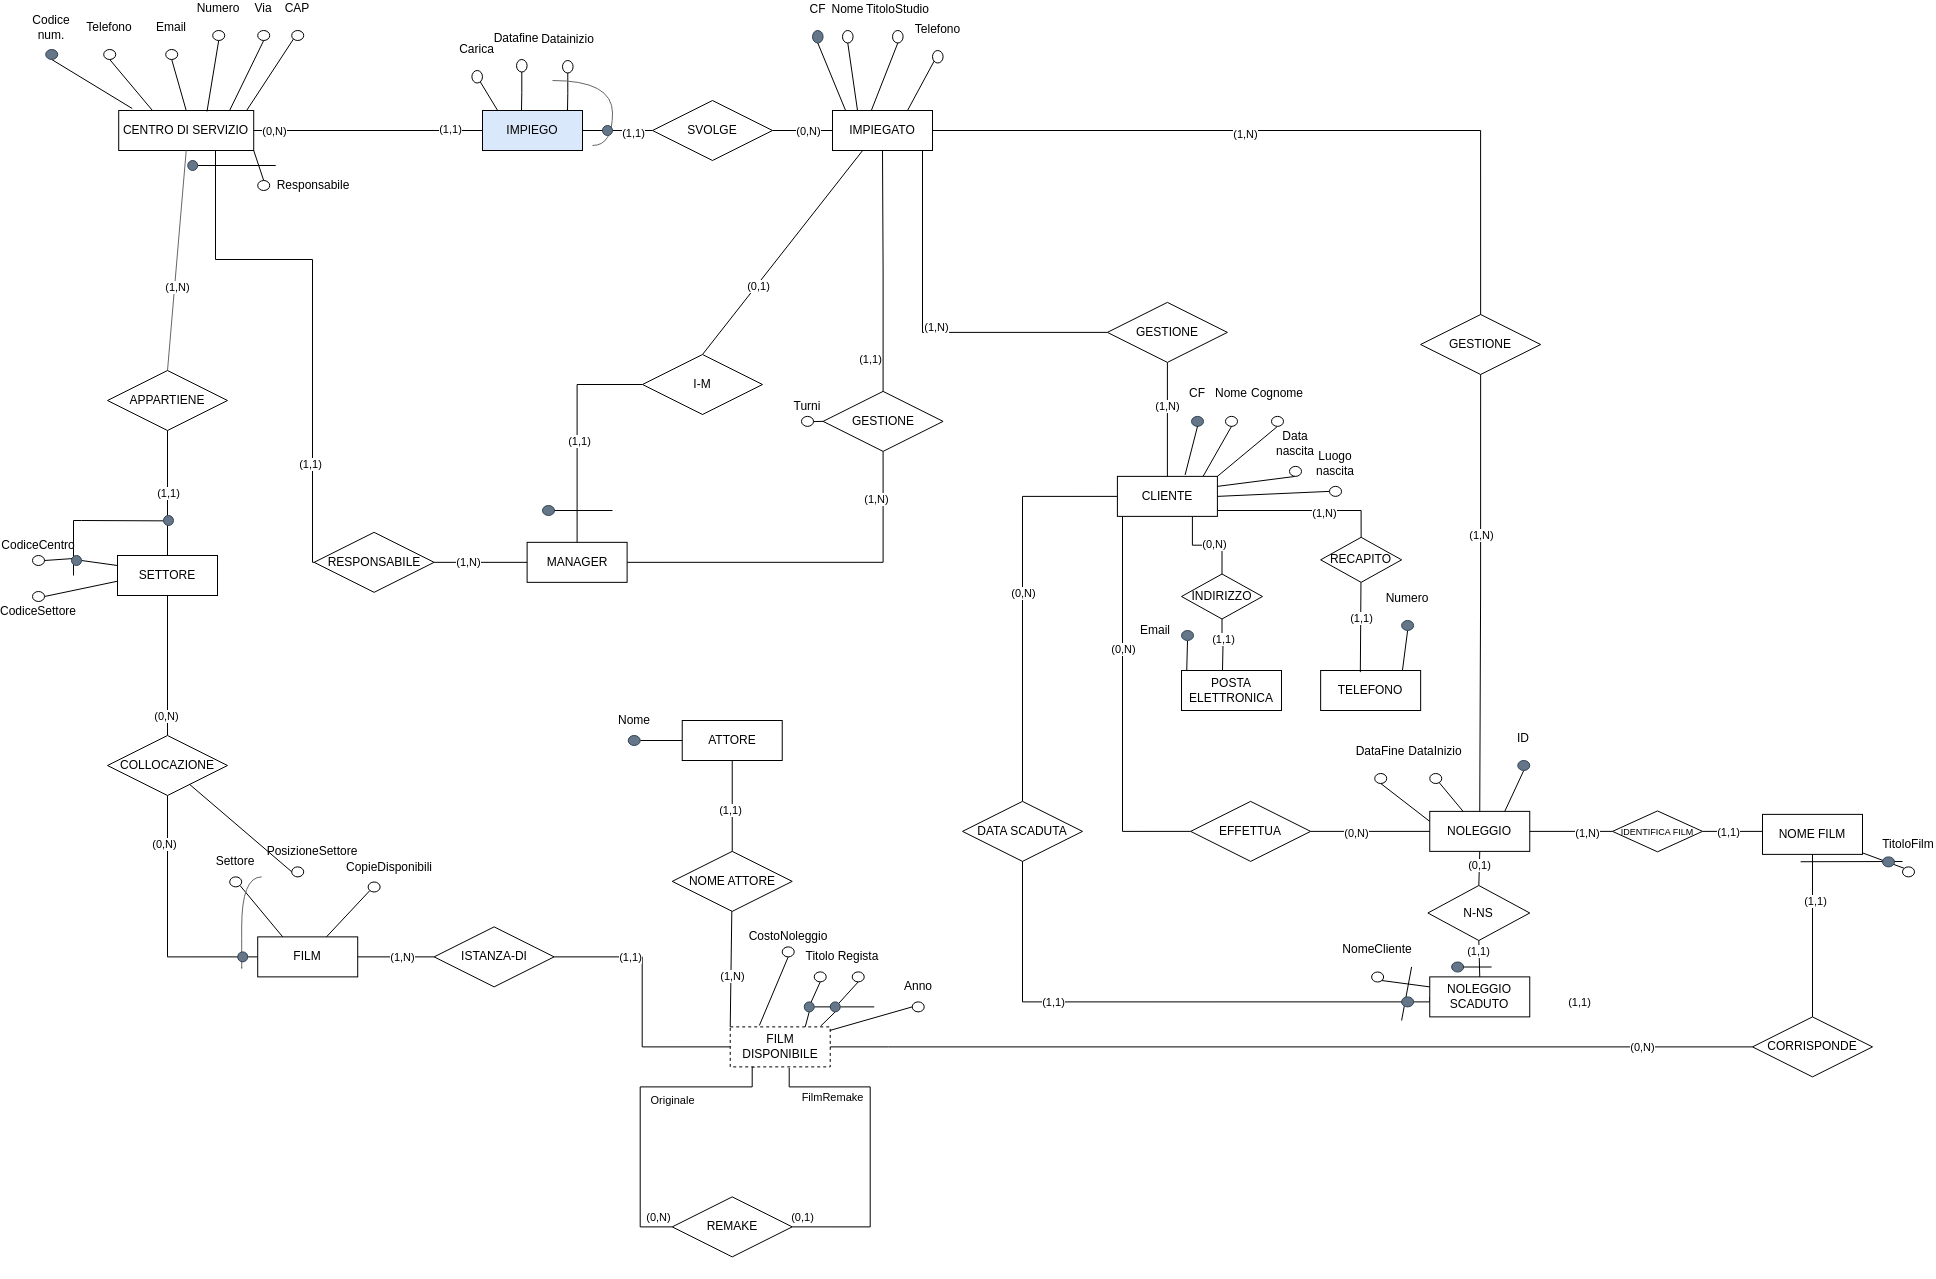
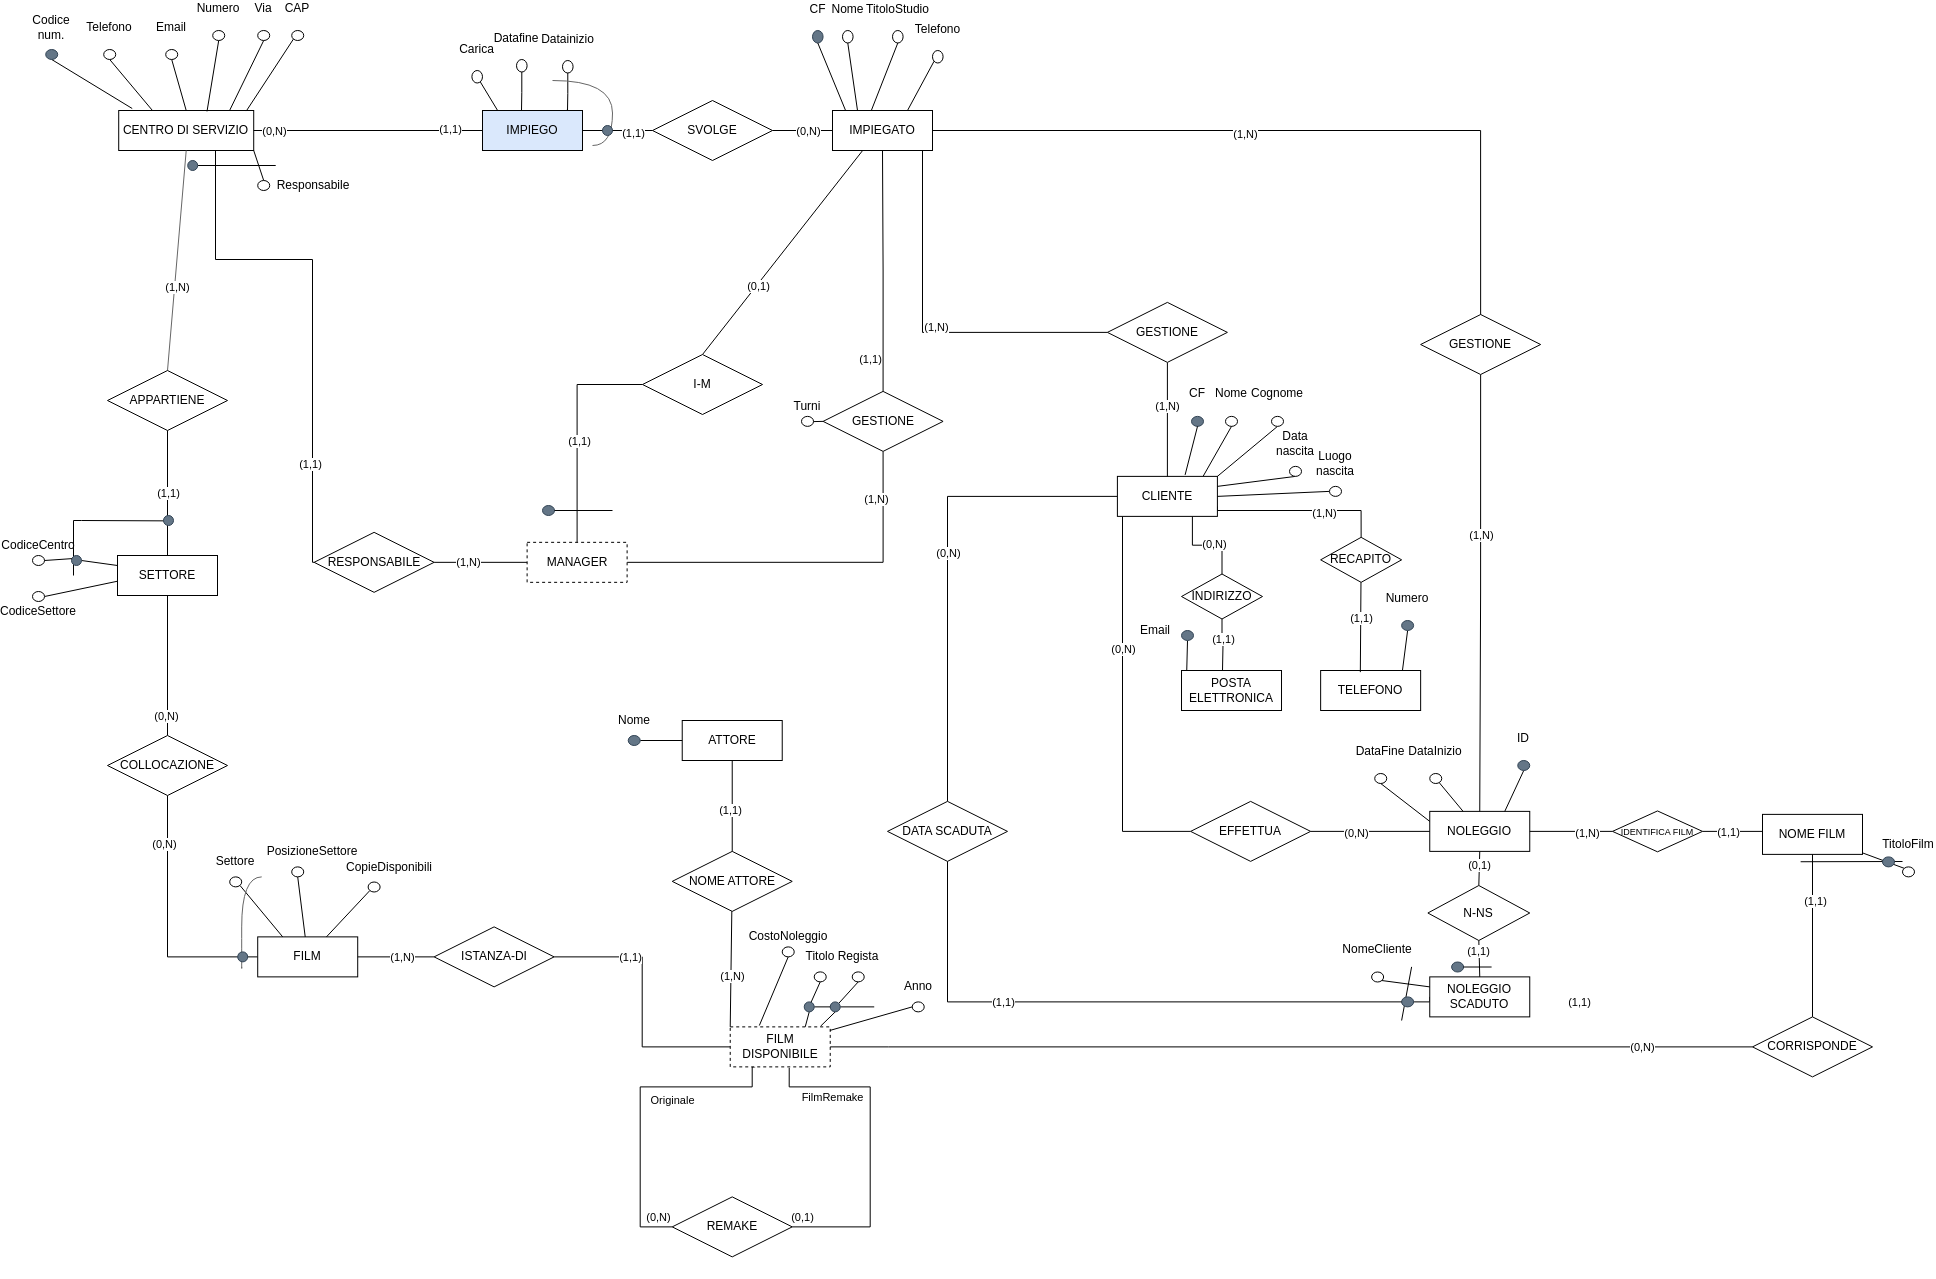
(577, 562) -> (577, 562)
(244, 831) -> (301, 907)
(1023, 831) -> (948, 831)
